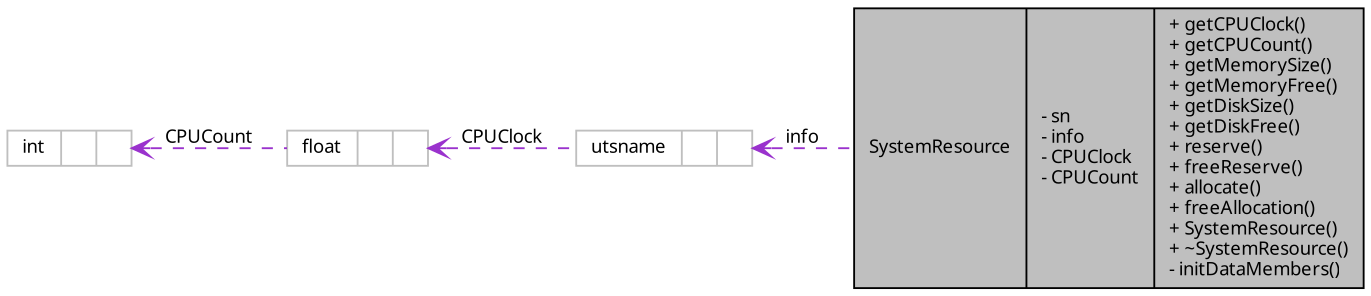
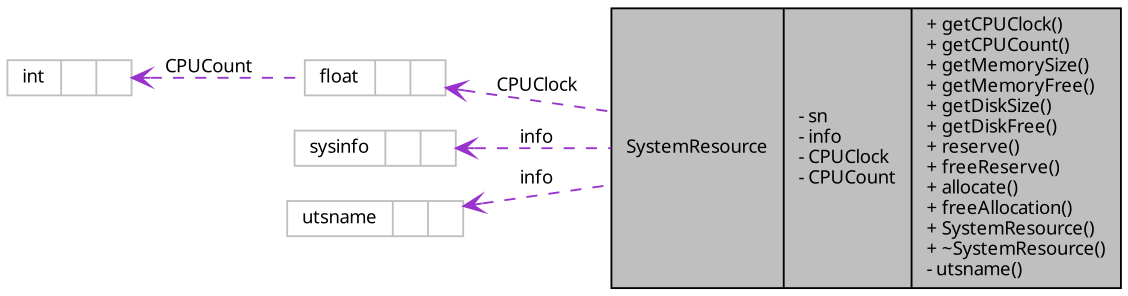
none -> (375, 148)
(511, 148) -> (538, 101)
(1255, 270) -> (975, 270)
